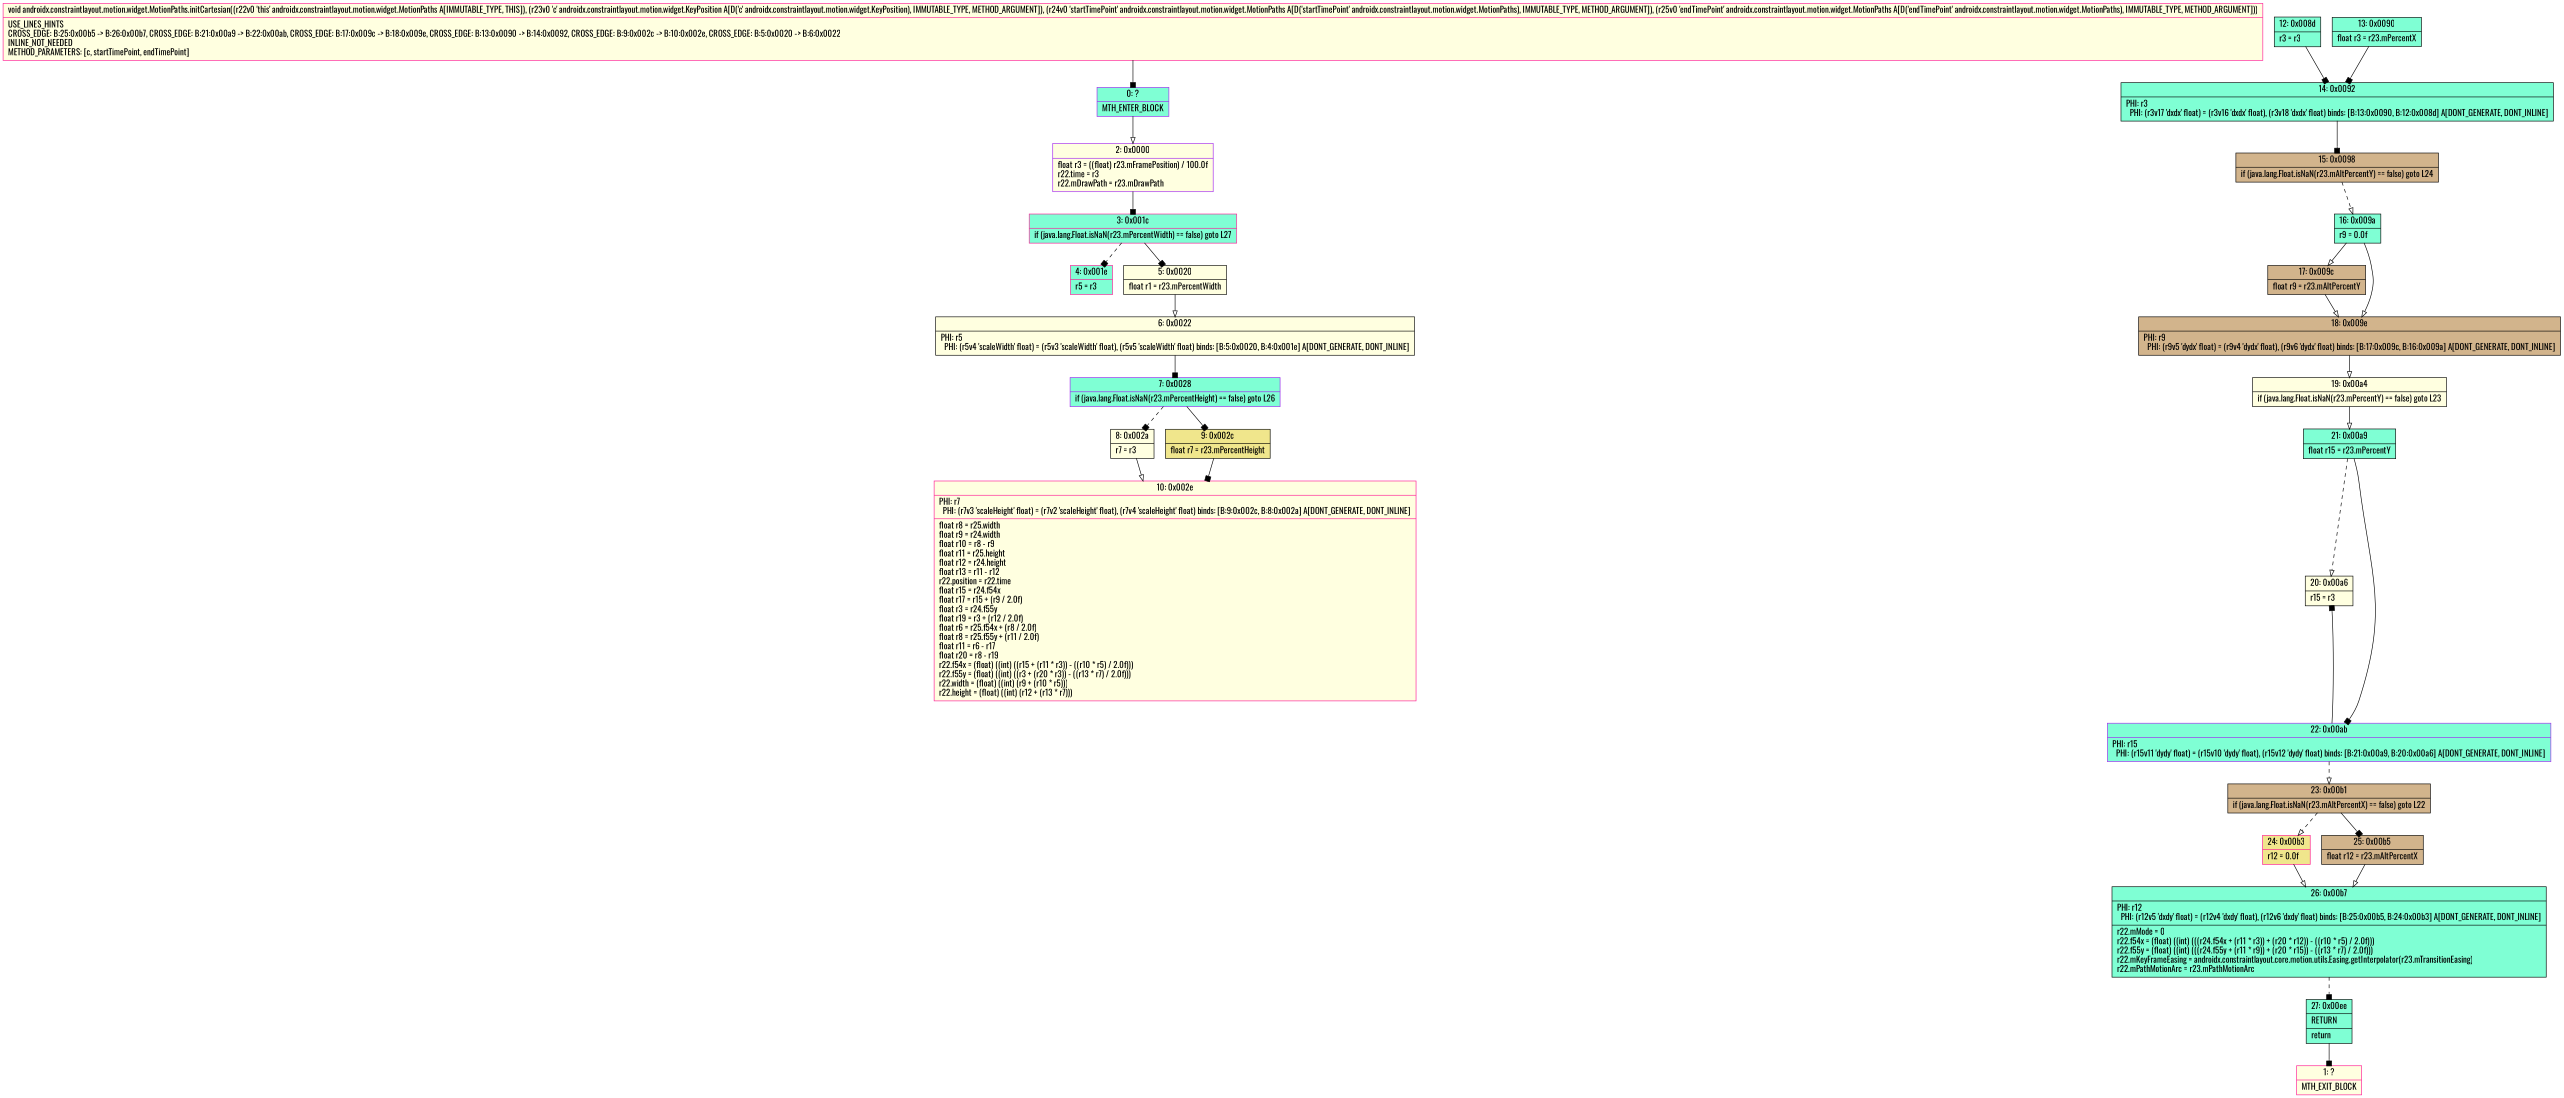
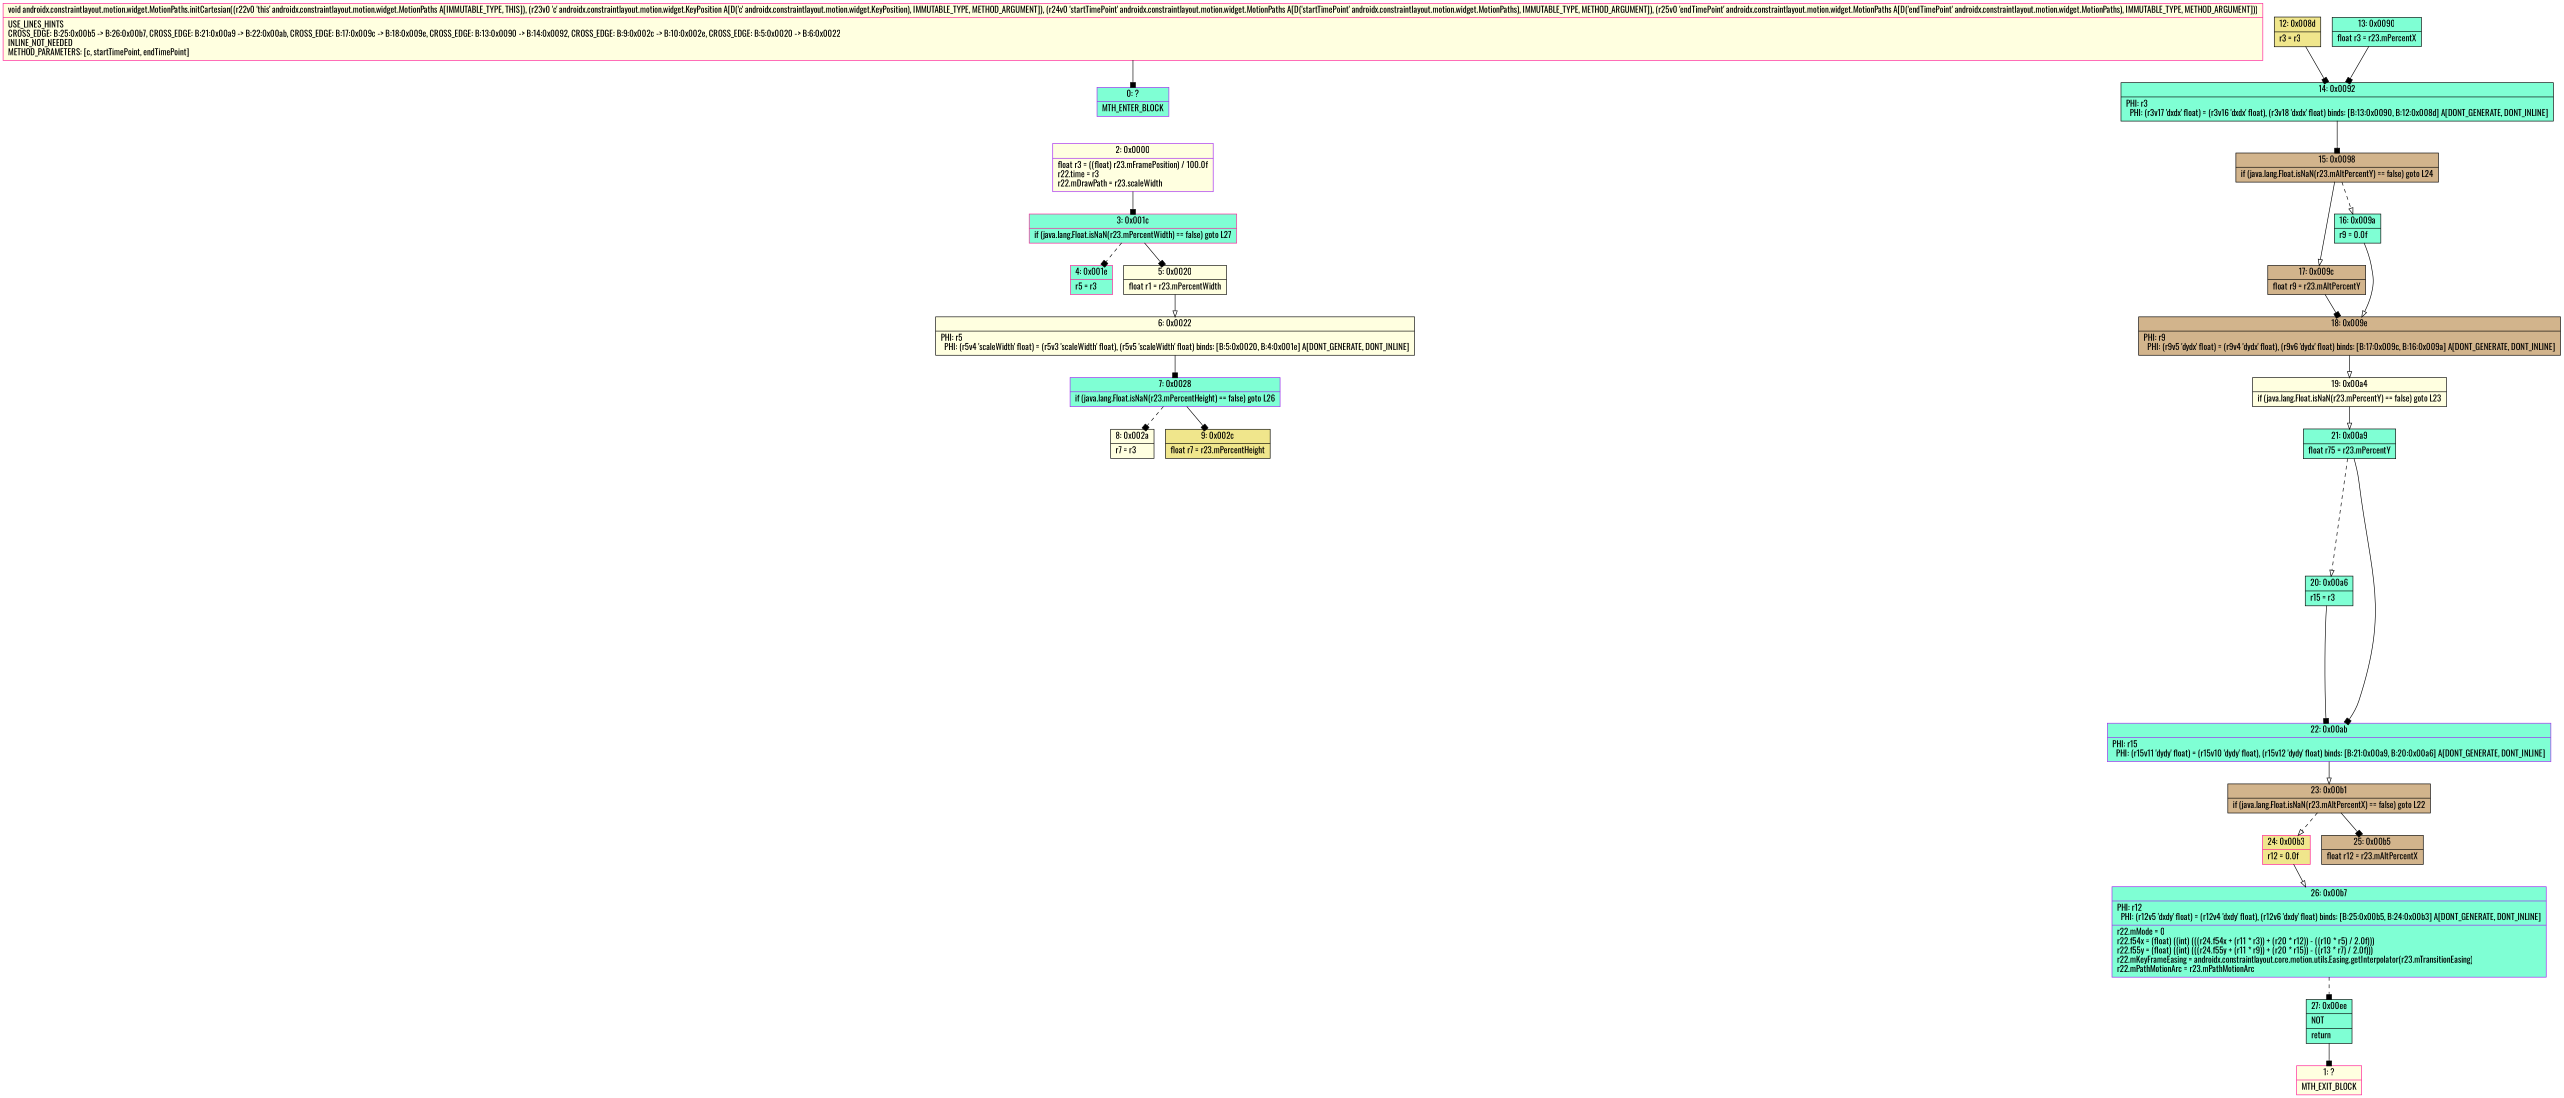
(2298, 32) -> (2298, 32)
(1133, 127) -> none
(1111, 184) -> (1110, 184)
(2339, 252) -> (2328, 221)
(2330, 303) -> (2330, 303)
(2350, 451) -> (2350, 451)
(1175, 591) -> none
(2329, 591) -> (2329, 591)
(2333, 668) -> (2325, 661)
(2329, 770) -> (2329, 770)
(2360, 873) -> none
(2329, 932) -> (2329, 932)
(2324, 1021) -> (2318, 1021)
